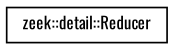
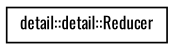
(87, 25) -> (87, 25)
